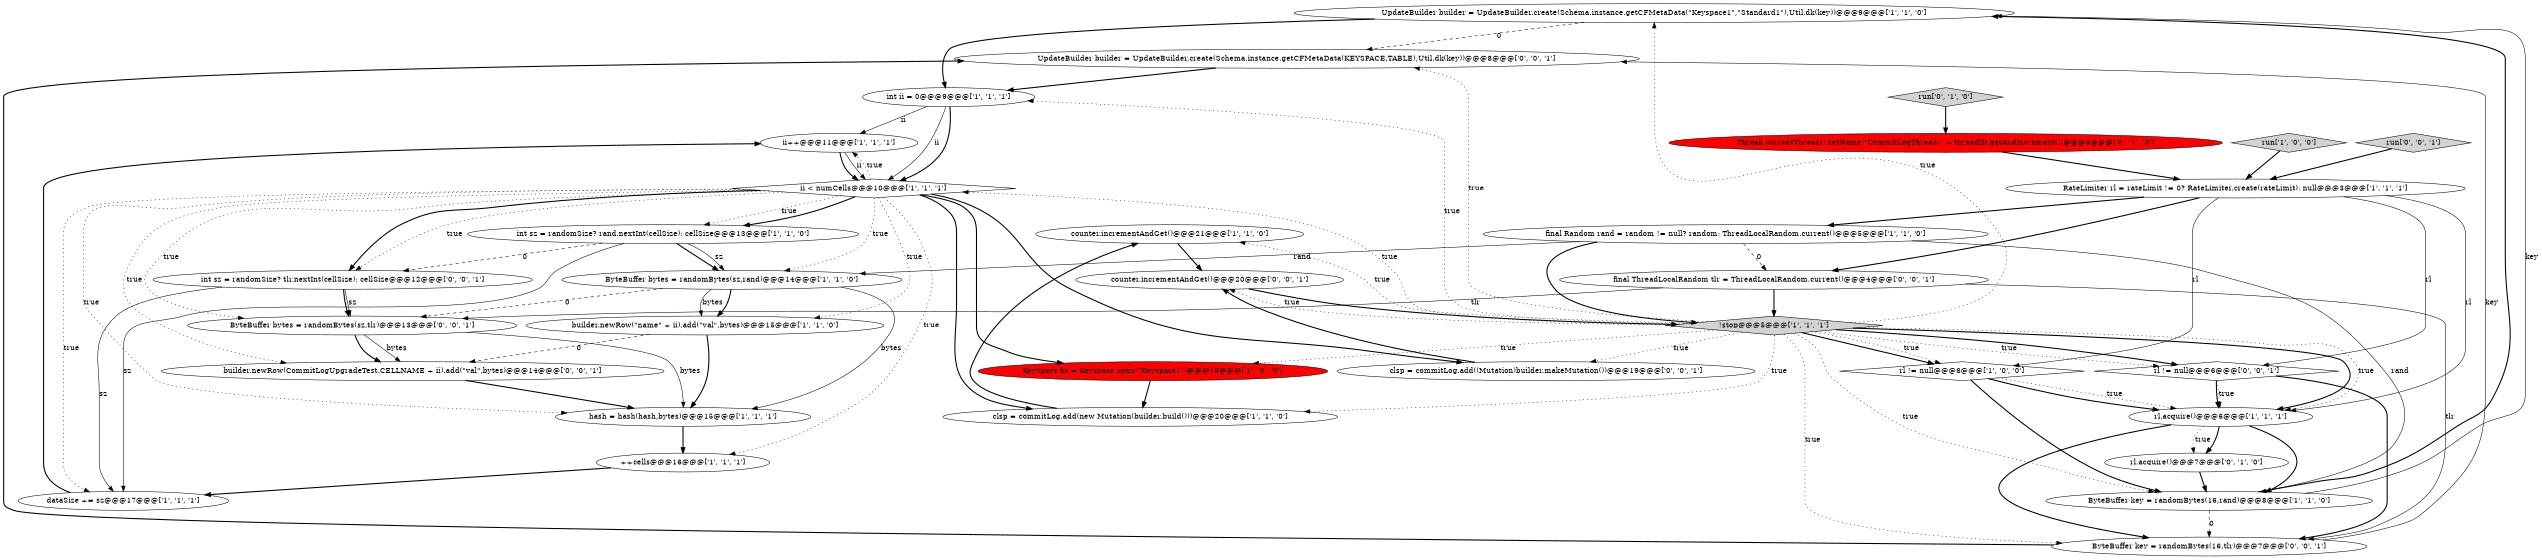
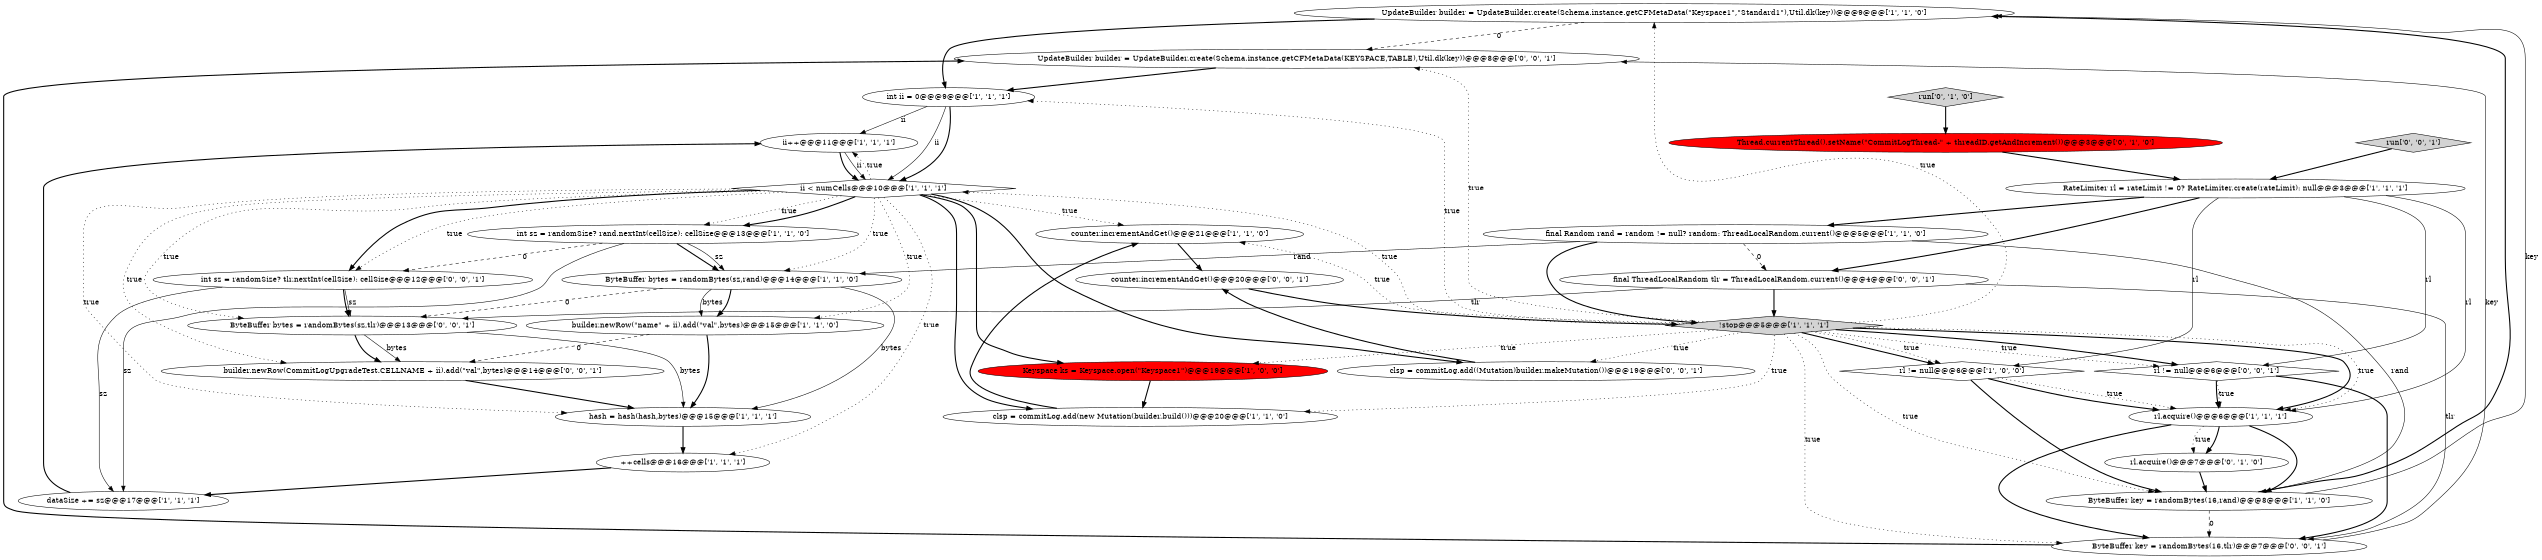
(2289, 143) -> none
(263, 196) -> (1020, 208)
(1452, 320) -> none
